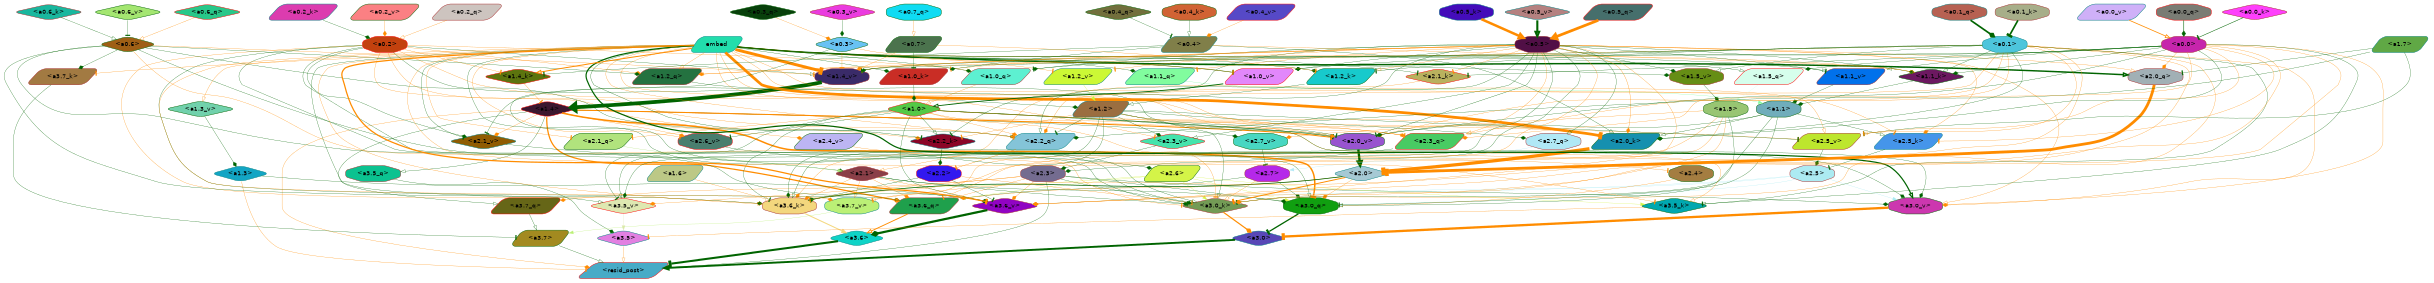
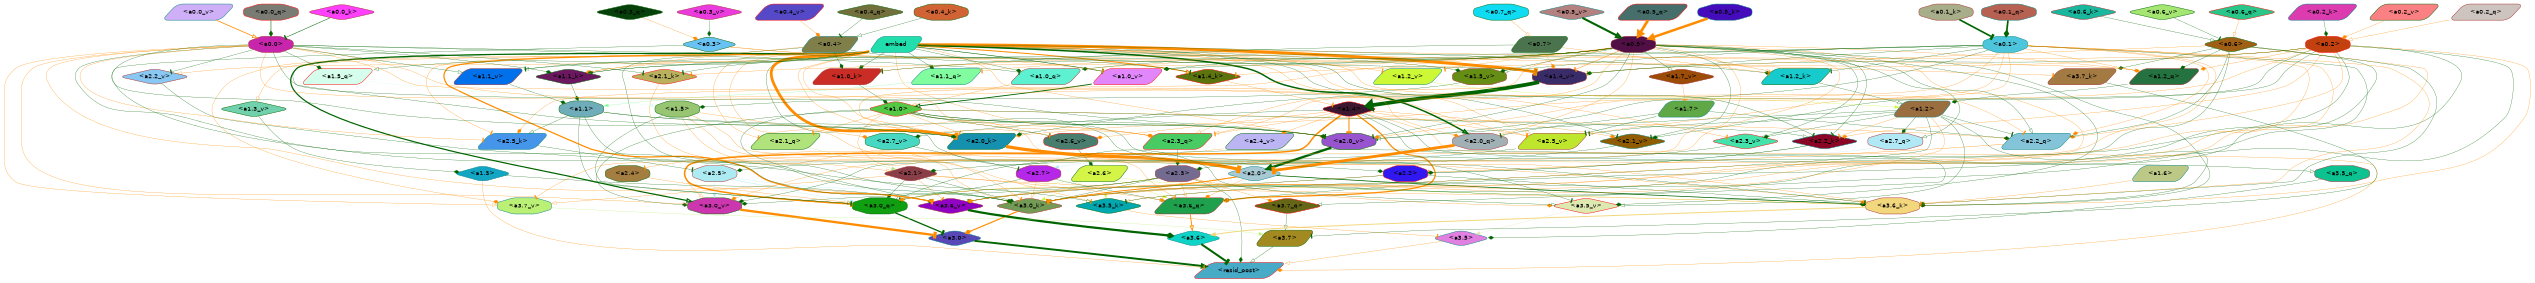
none -> (155, 77)
none -> (1681, 77)
(526, 206) -> (1288, 206)
